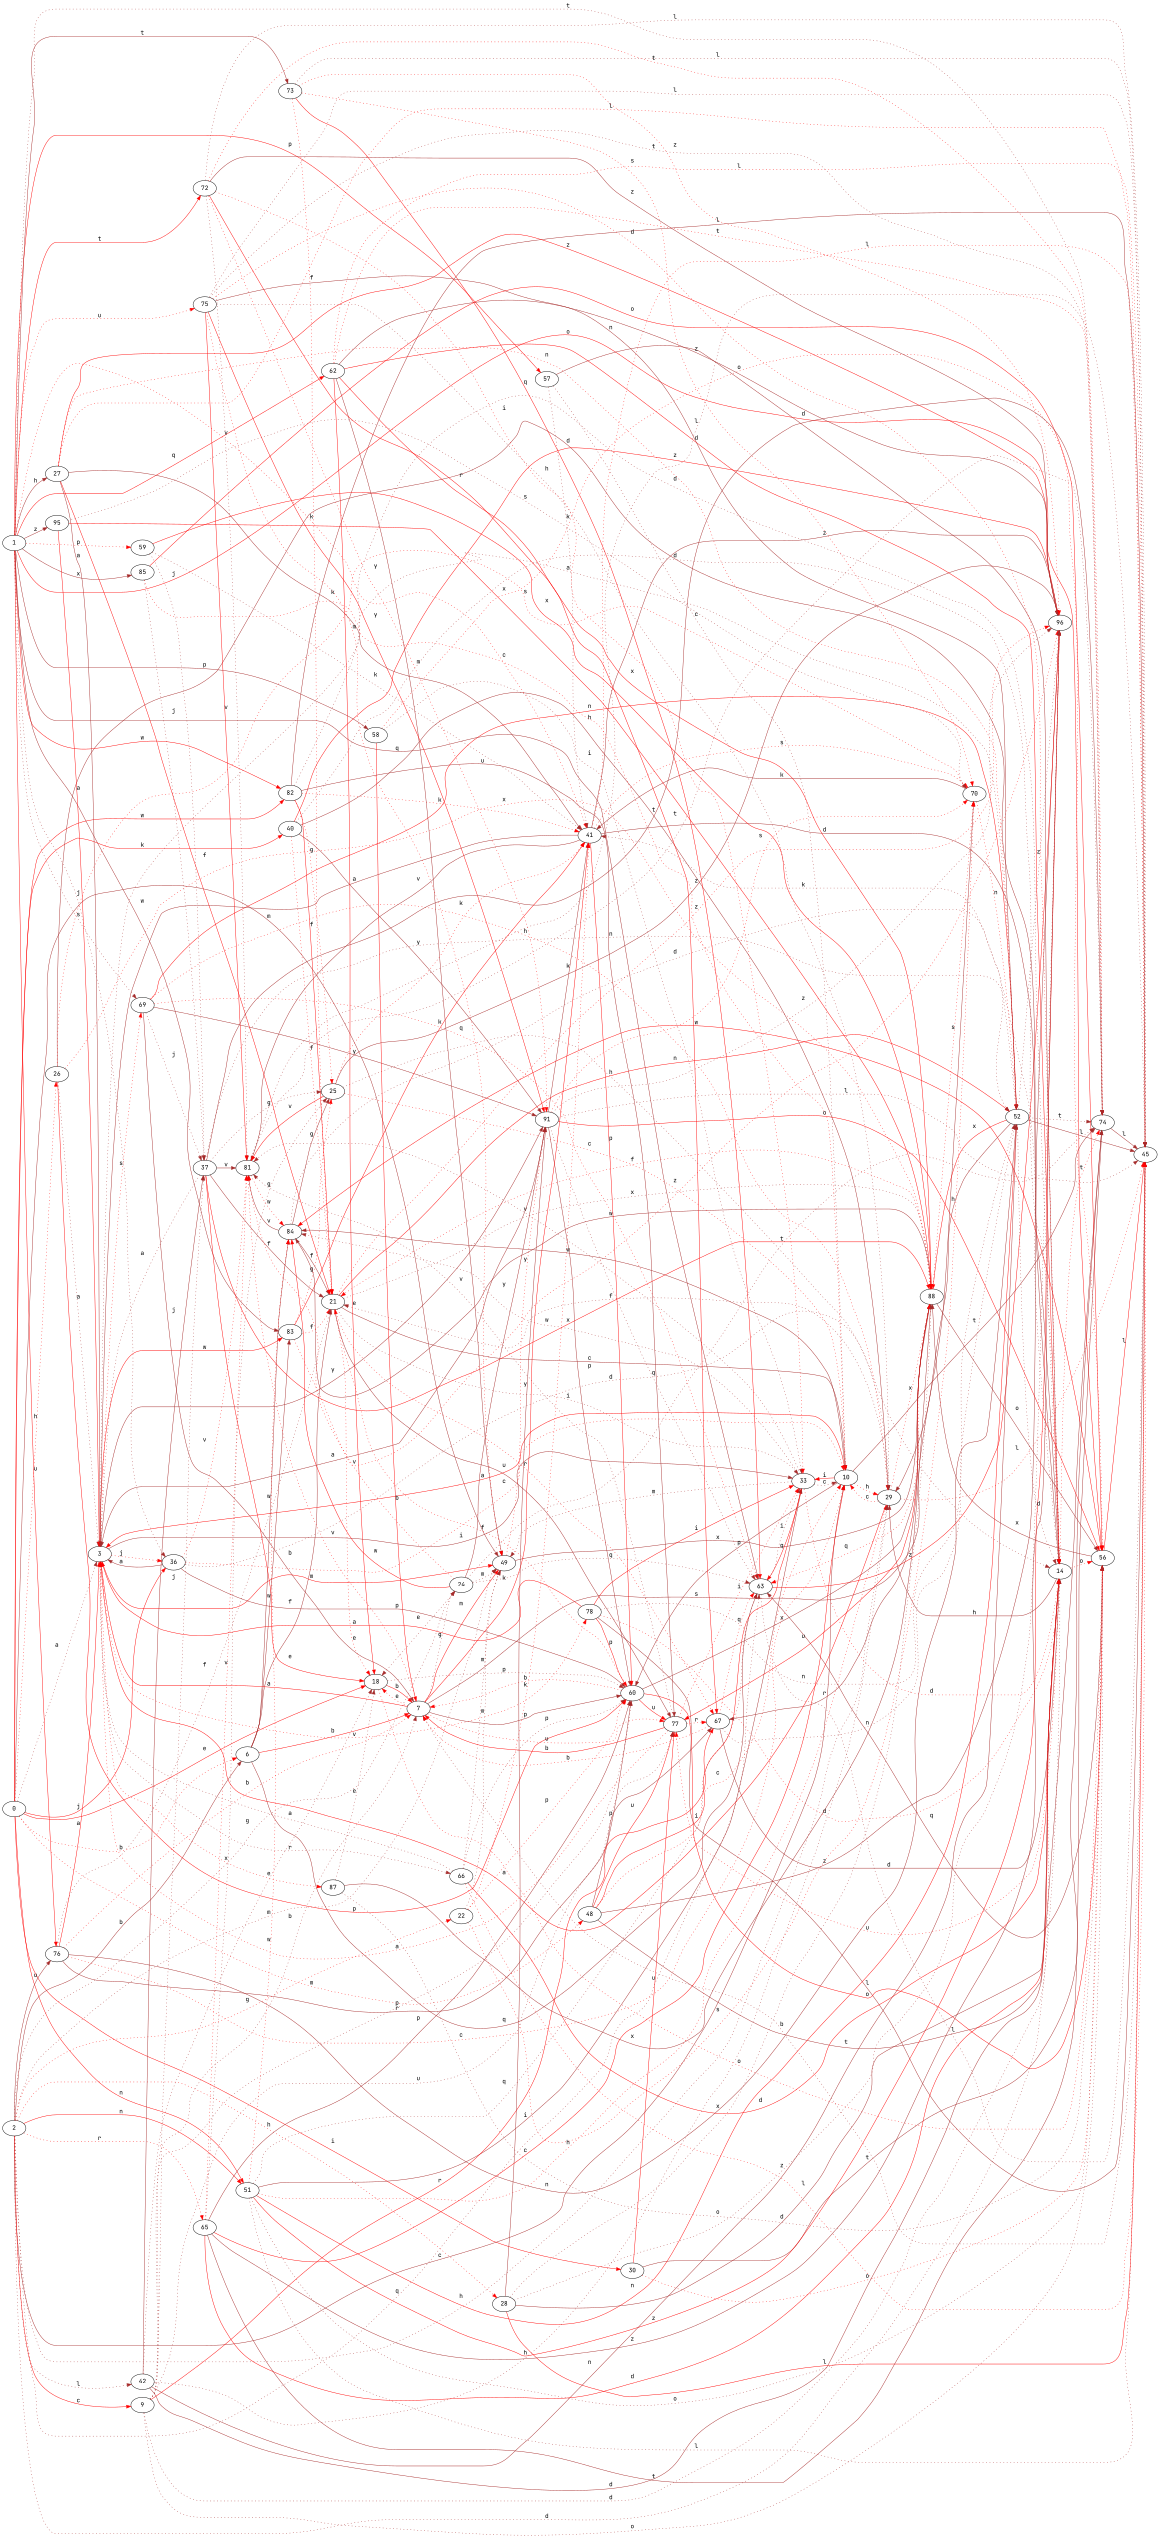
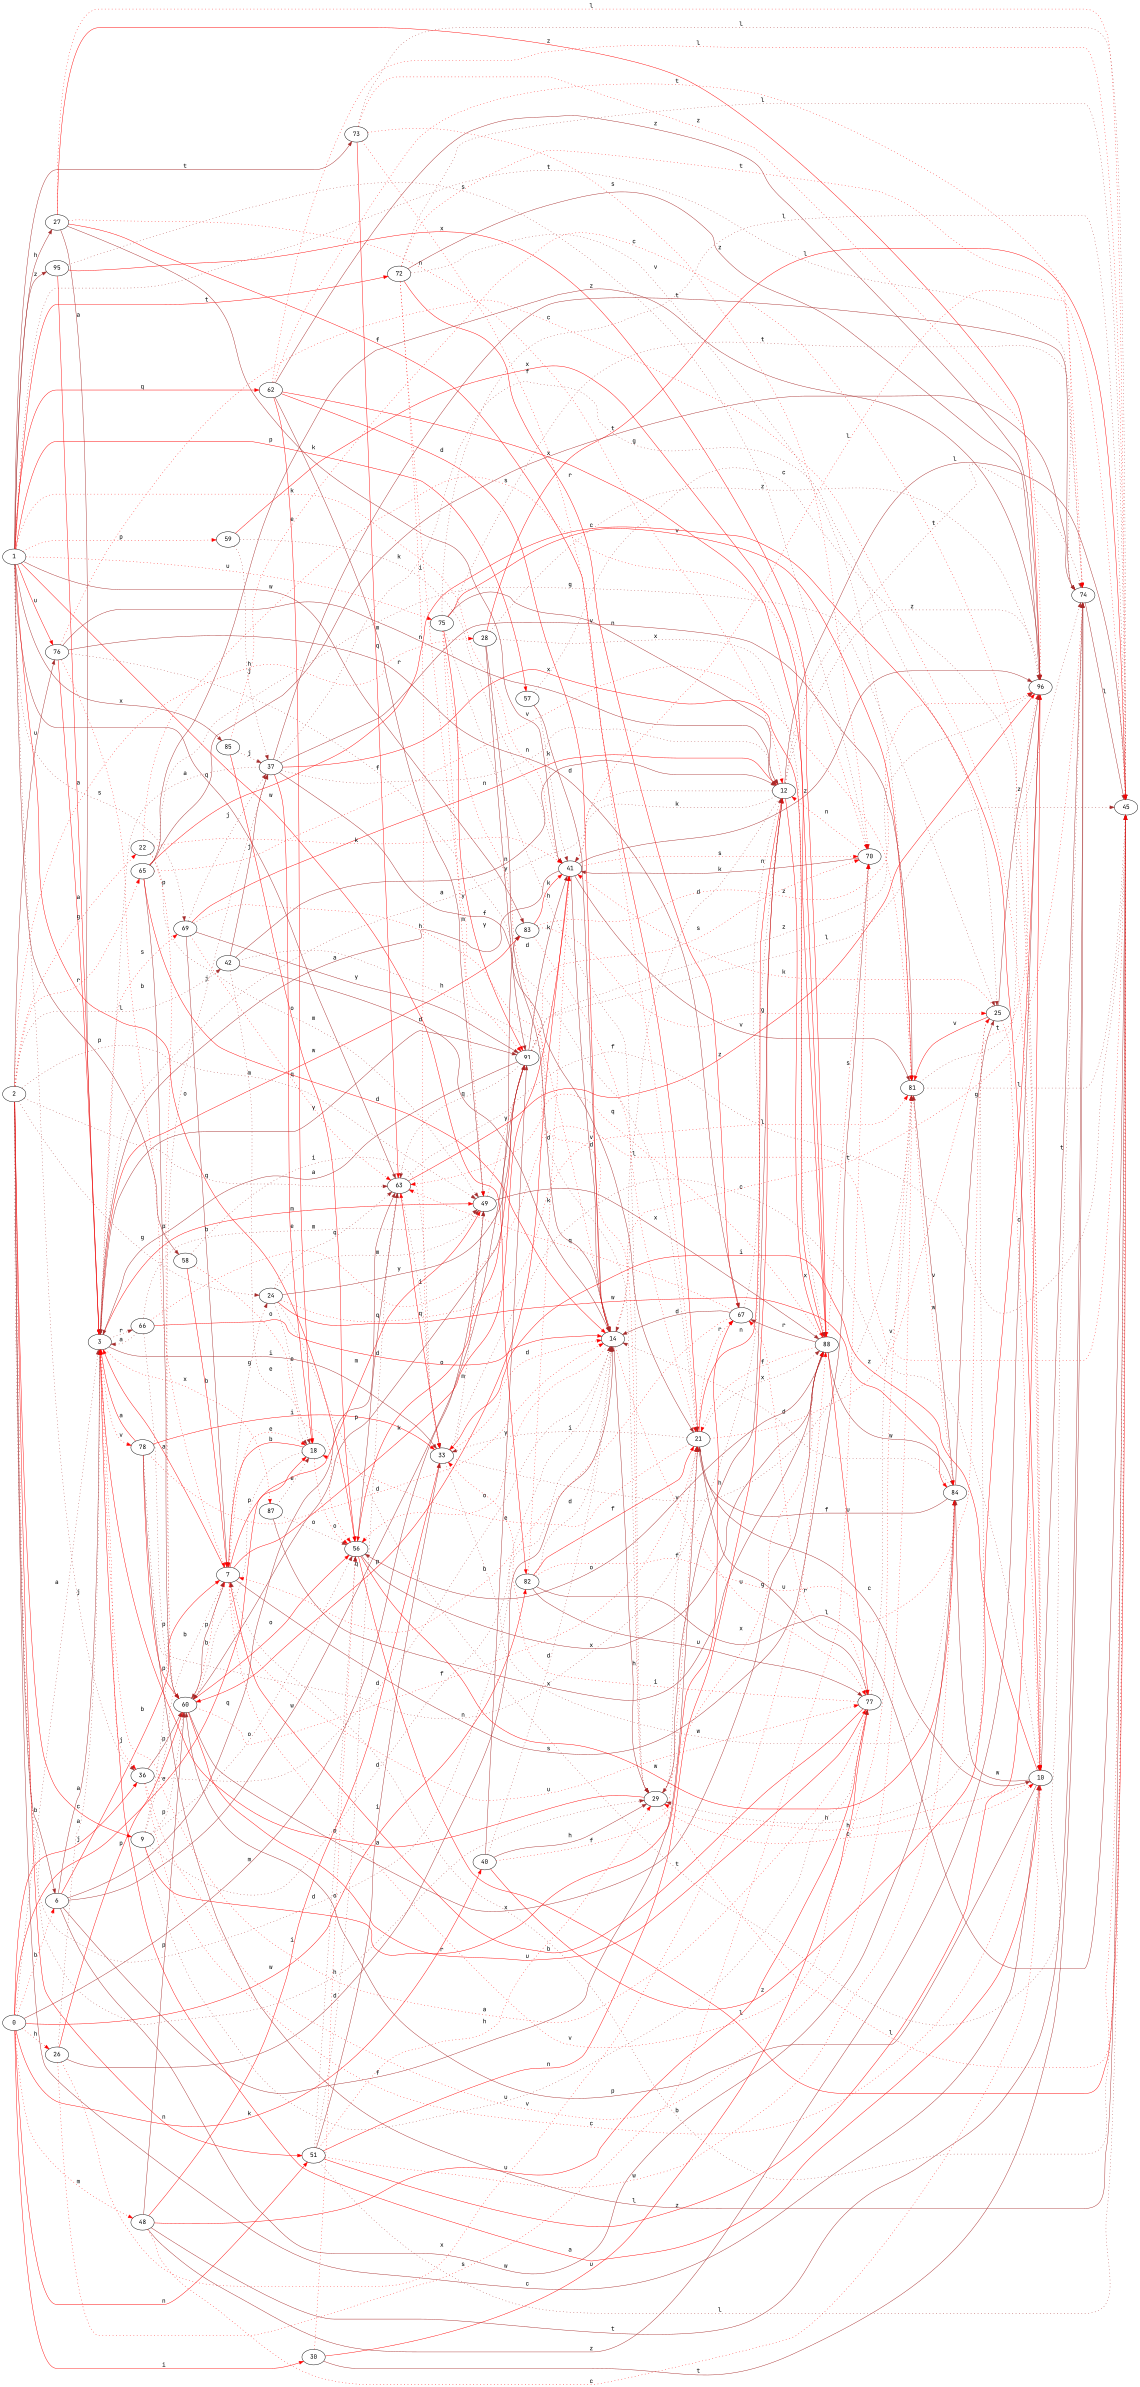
(1017, 1117) -> (784, 791)
(137, 1567) -> (89, 1720)
